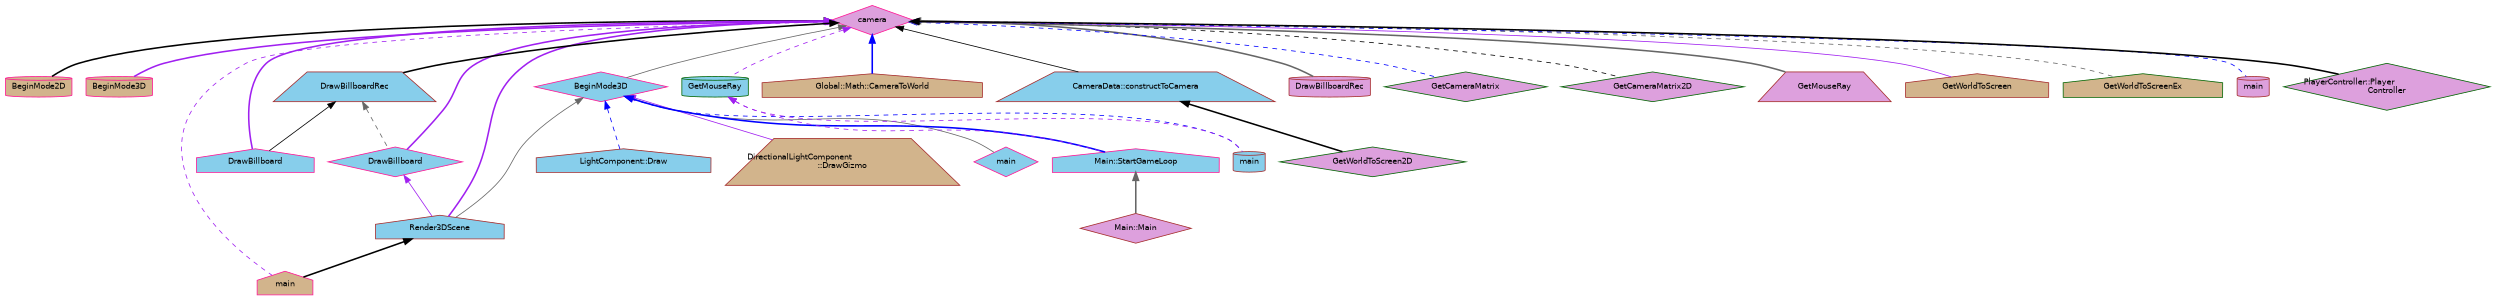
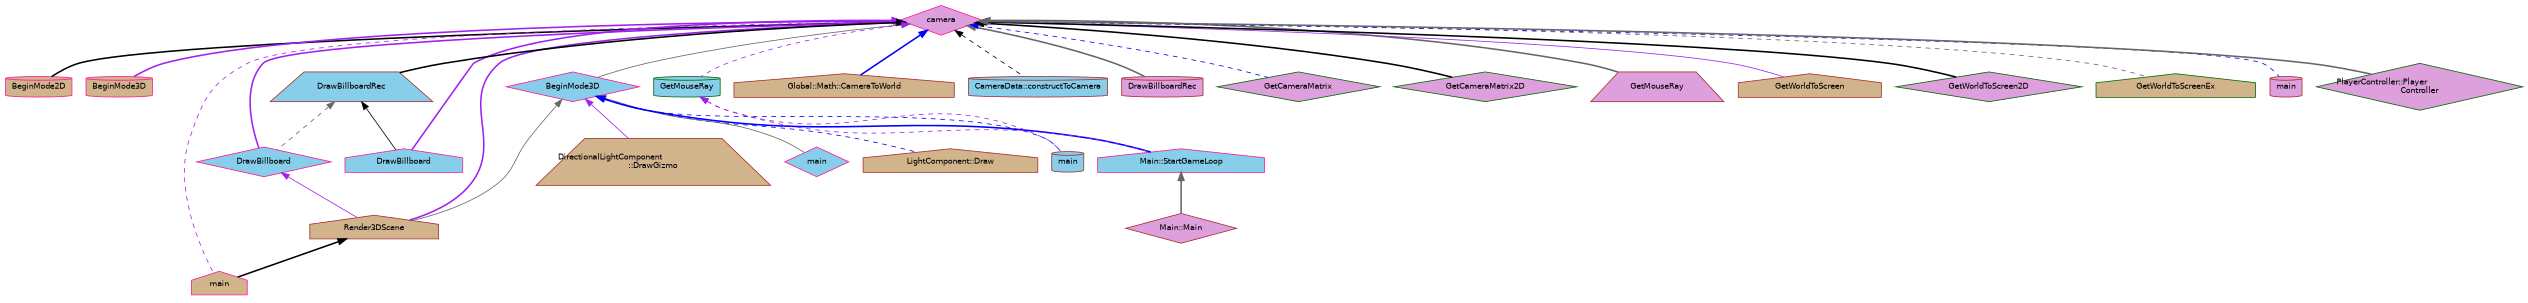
(1630, 32) -> (1681, 33)
(1289, 36) -> (1219, 42)
(991, 50) -> (993, 56)
(1136, 87) -> (1038, 87)
(1266, 128) -> (1521, 39)
(624, 162) -> (950, 162)
(440, 228) -> (374, 228)
